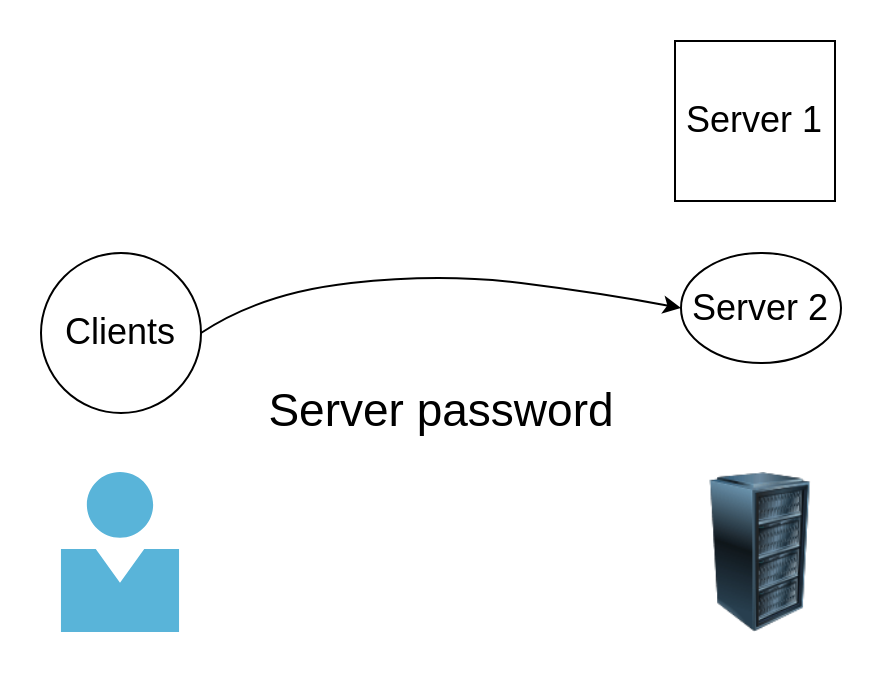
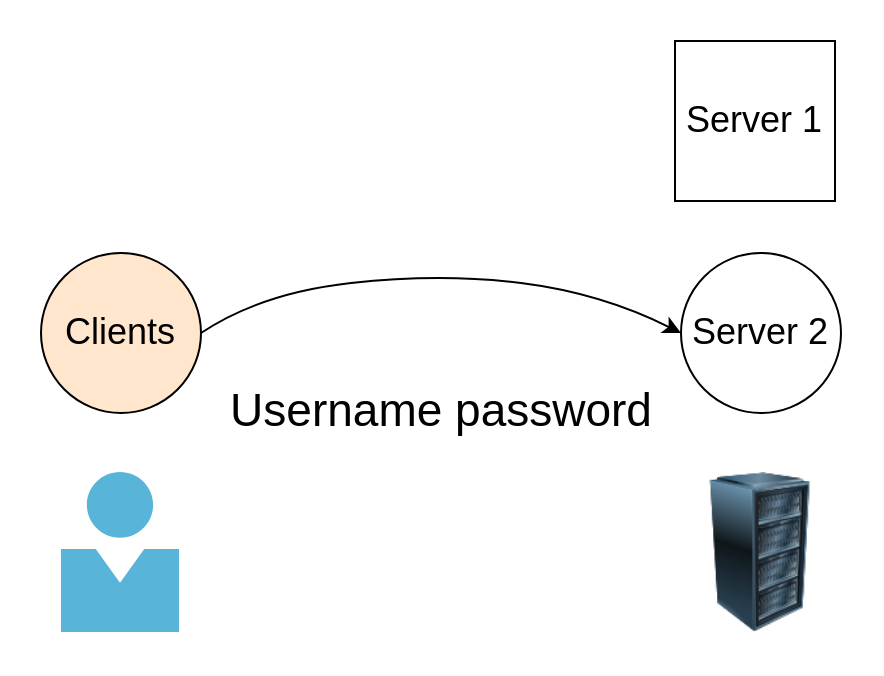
(761, 308) -> (761, 333)
(121, 333) -> (121, 333)
(442, 411) -> (442, 411)
